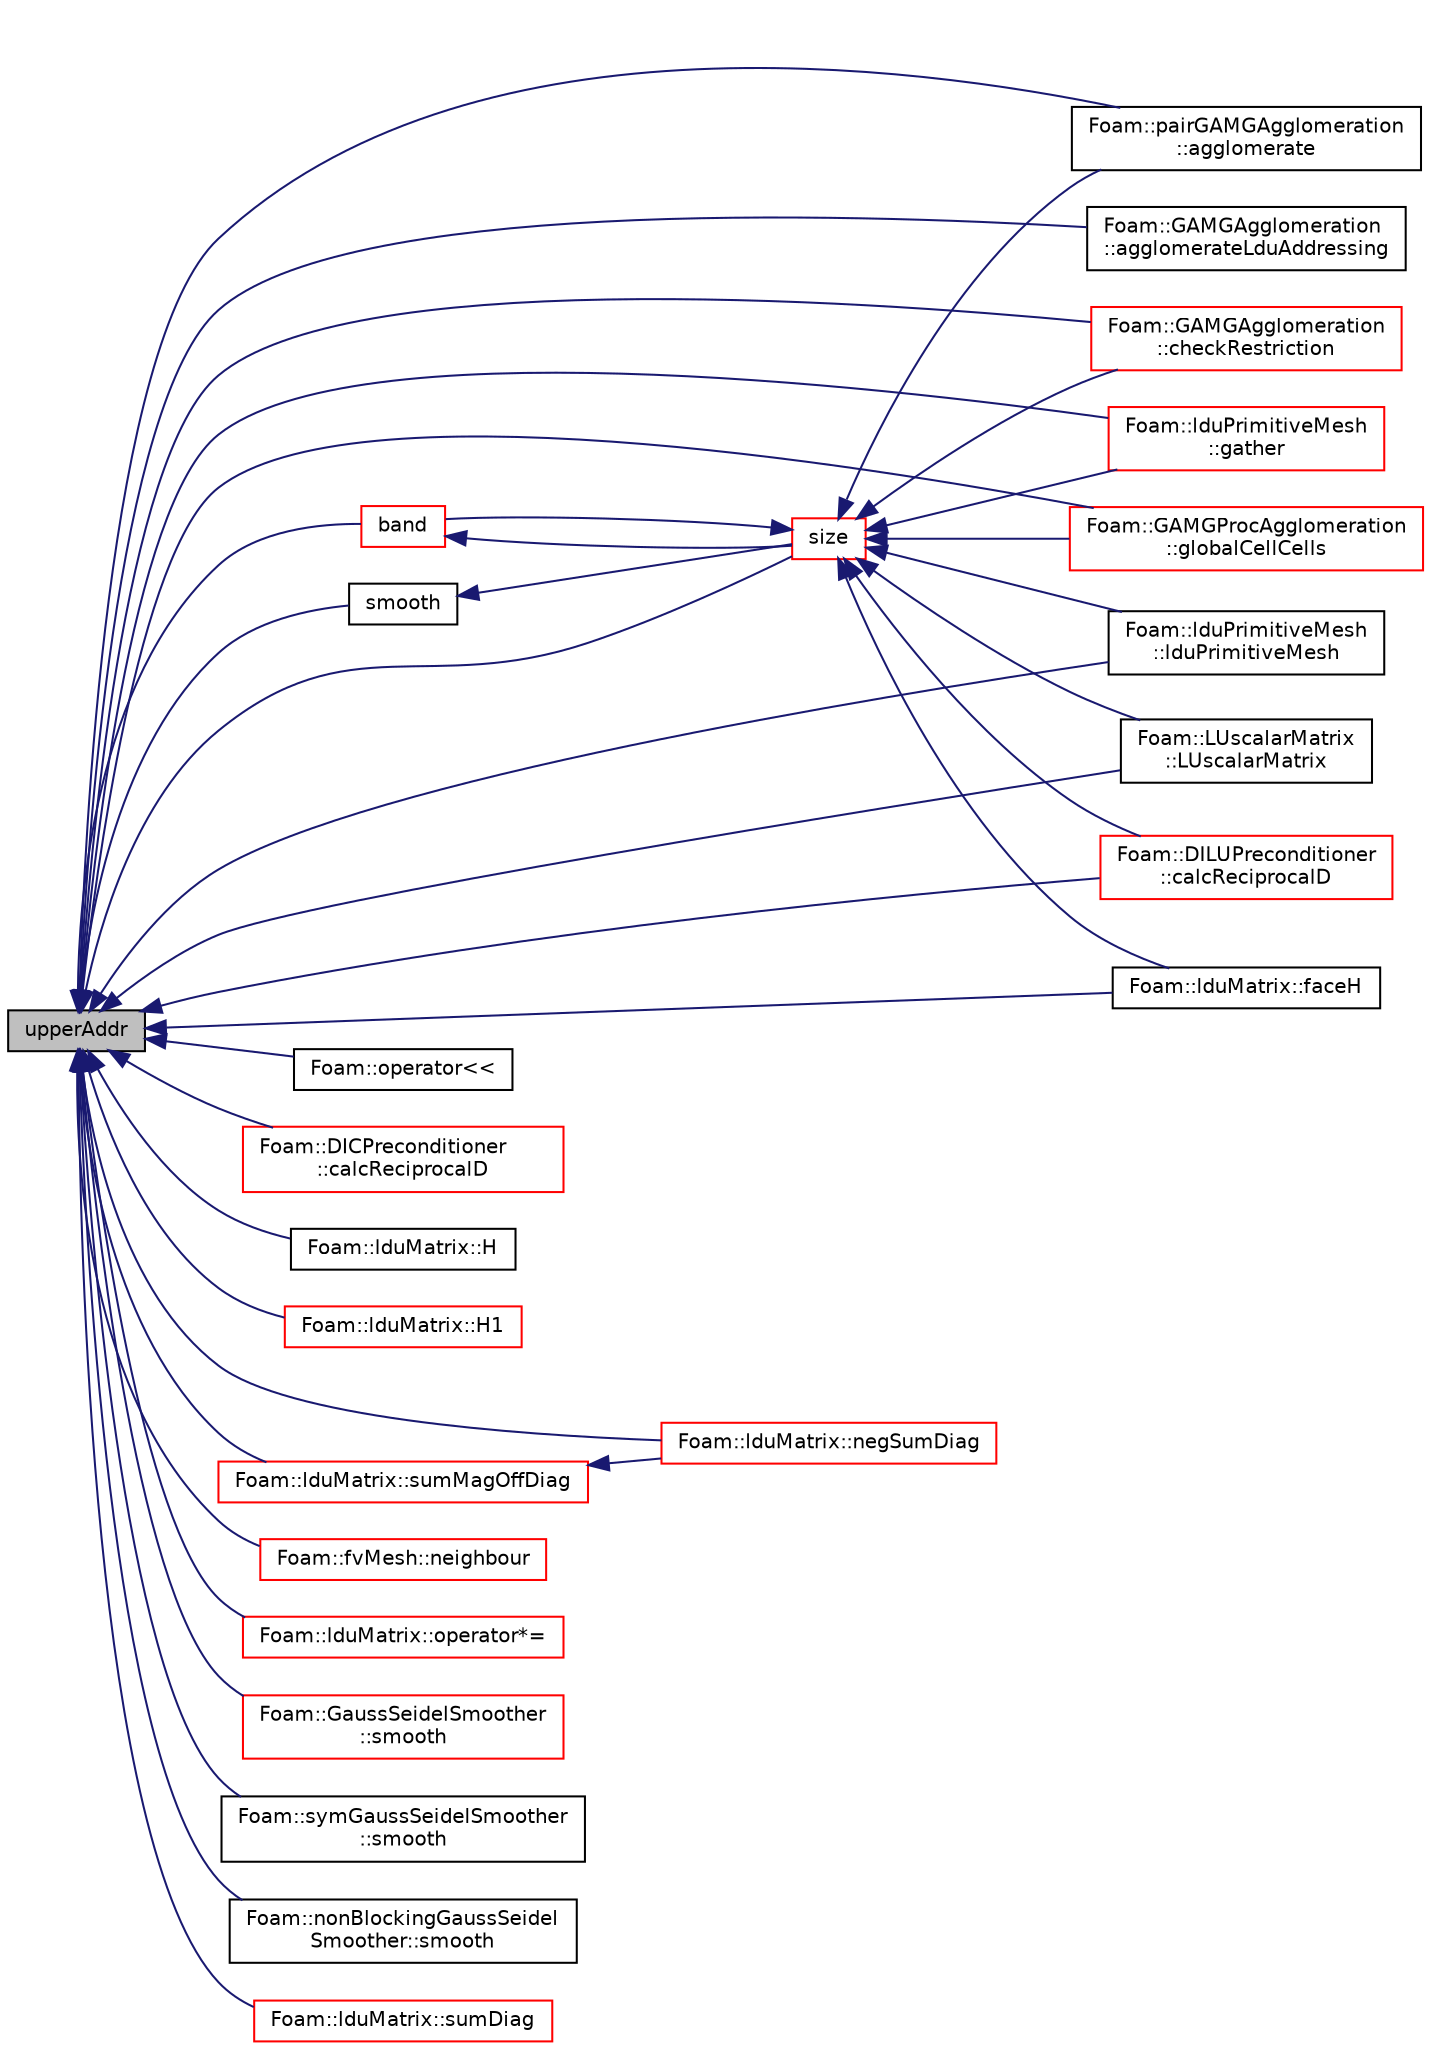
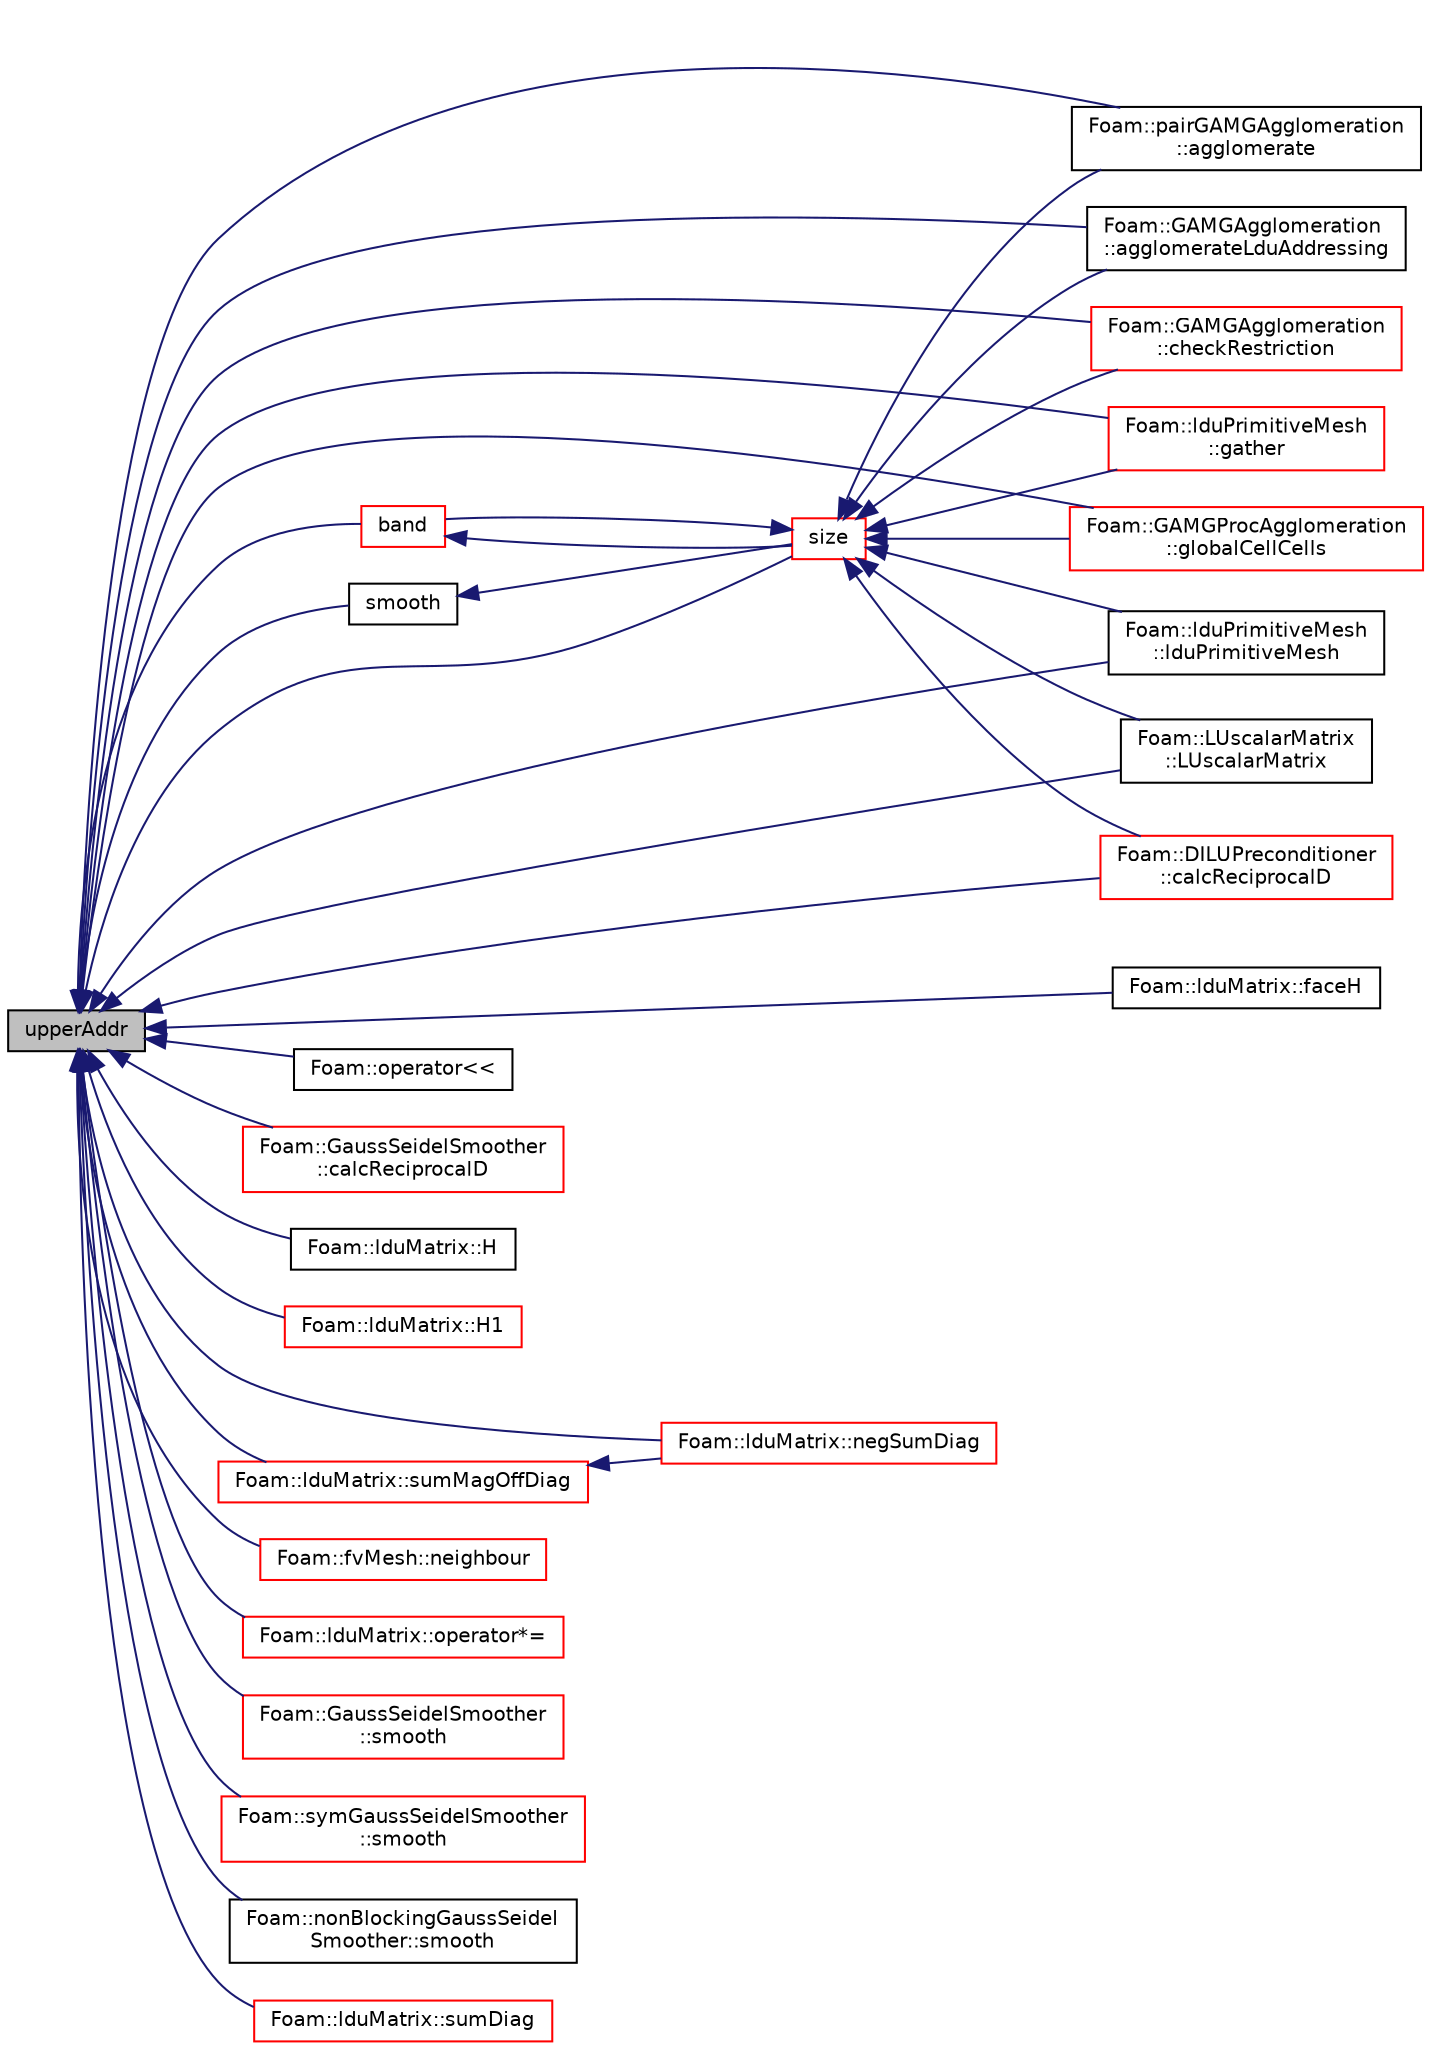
(979, 817) -> (967, 370)
(403, 1159) -> (403, 1159)
(403, 1829) -> (403, 1829)
